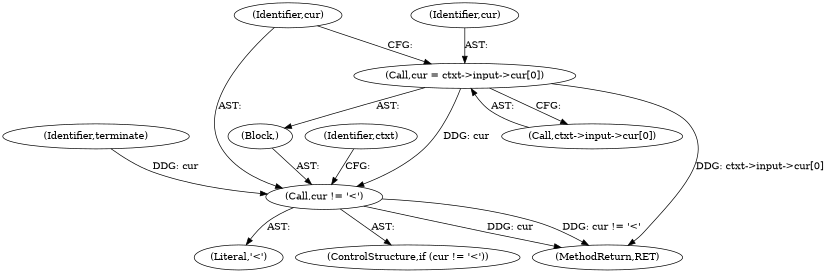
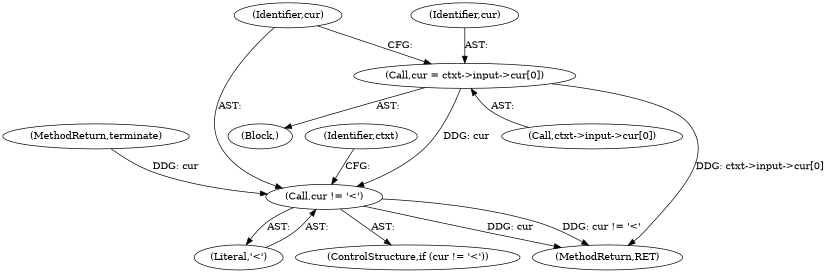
(525, 105) -> none
(96, 136) -> (96, 136)
(289, 164) -> (291, 234)
